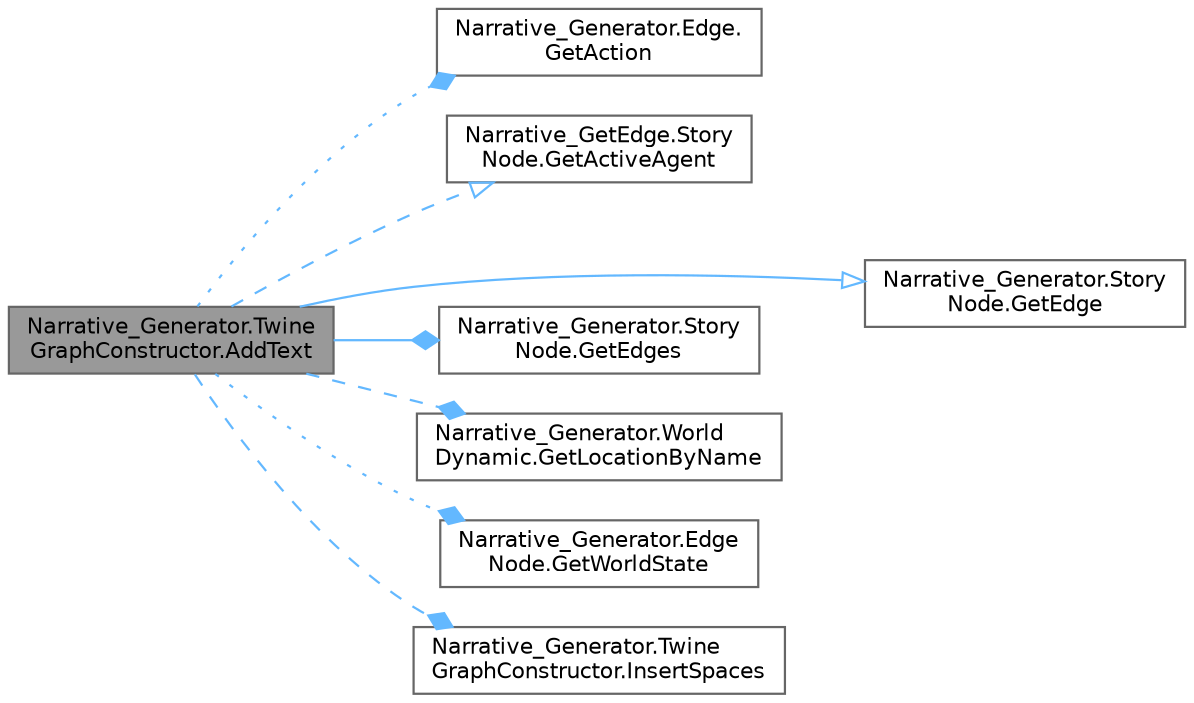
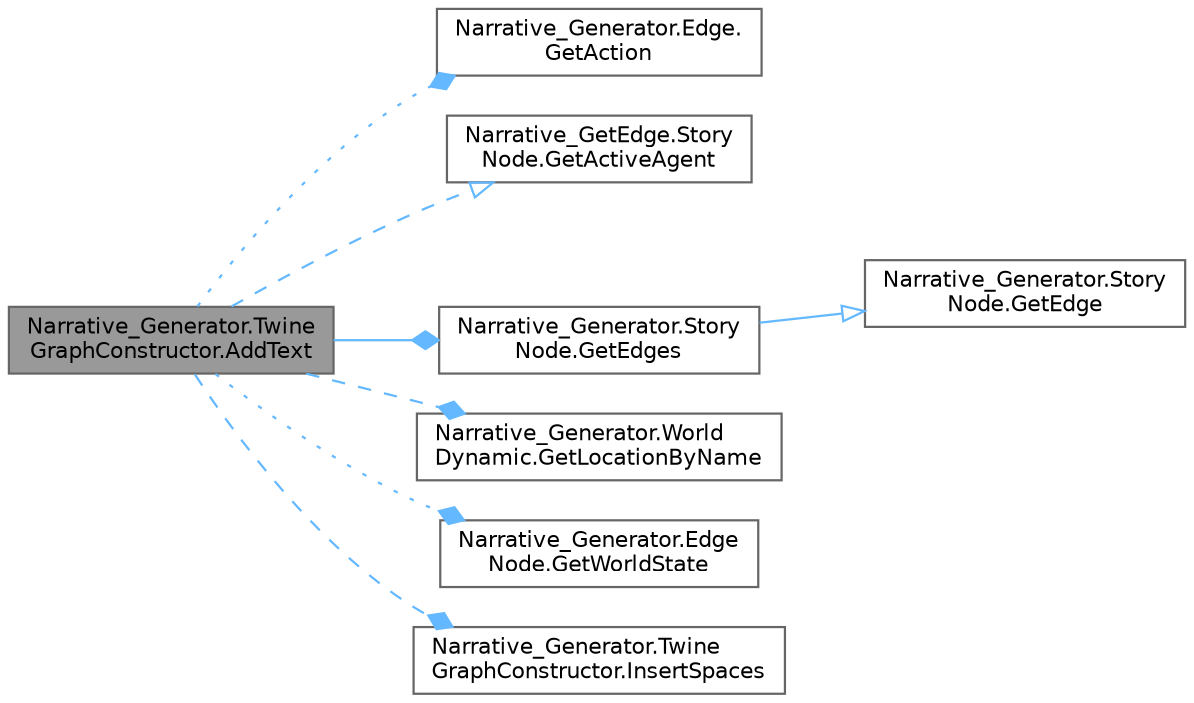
(570, 277) -> (801, 318)
